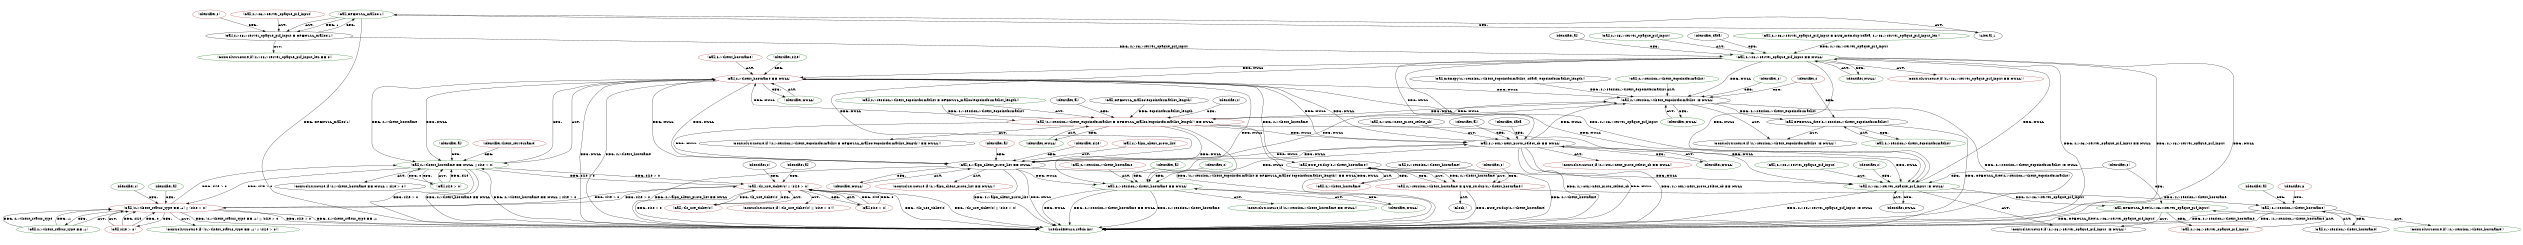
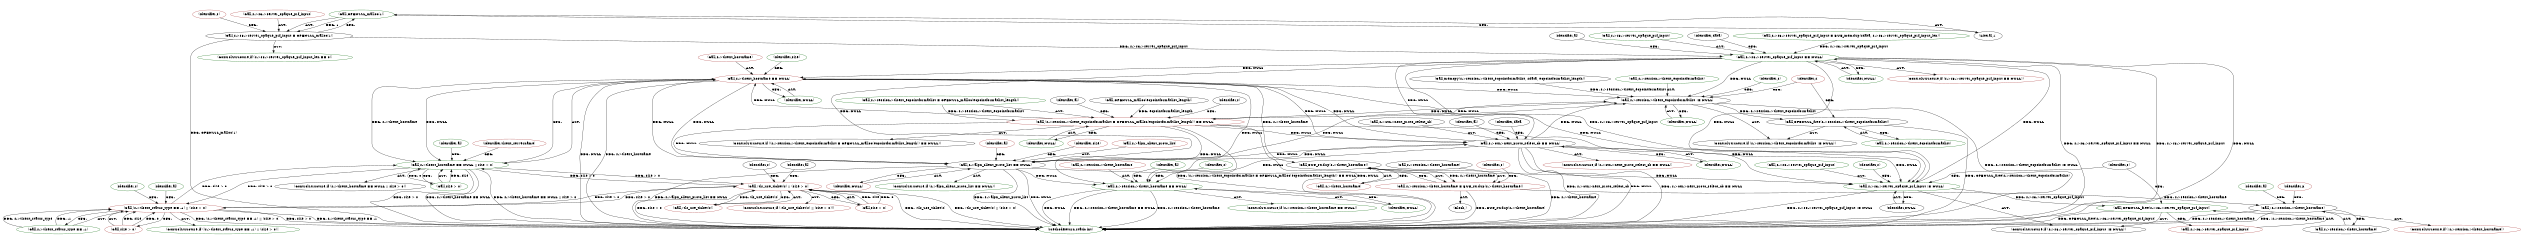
(944, 186) -> (944, 186)
(399, 219) -> (393, 221)
(2457, 230) -> (2457, 230)
